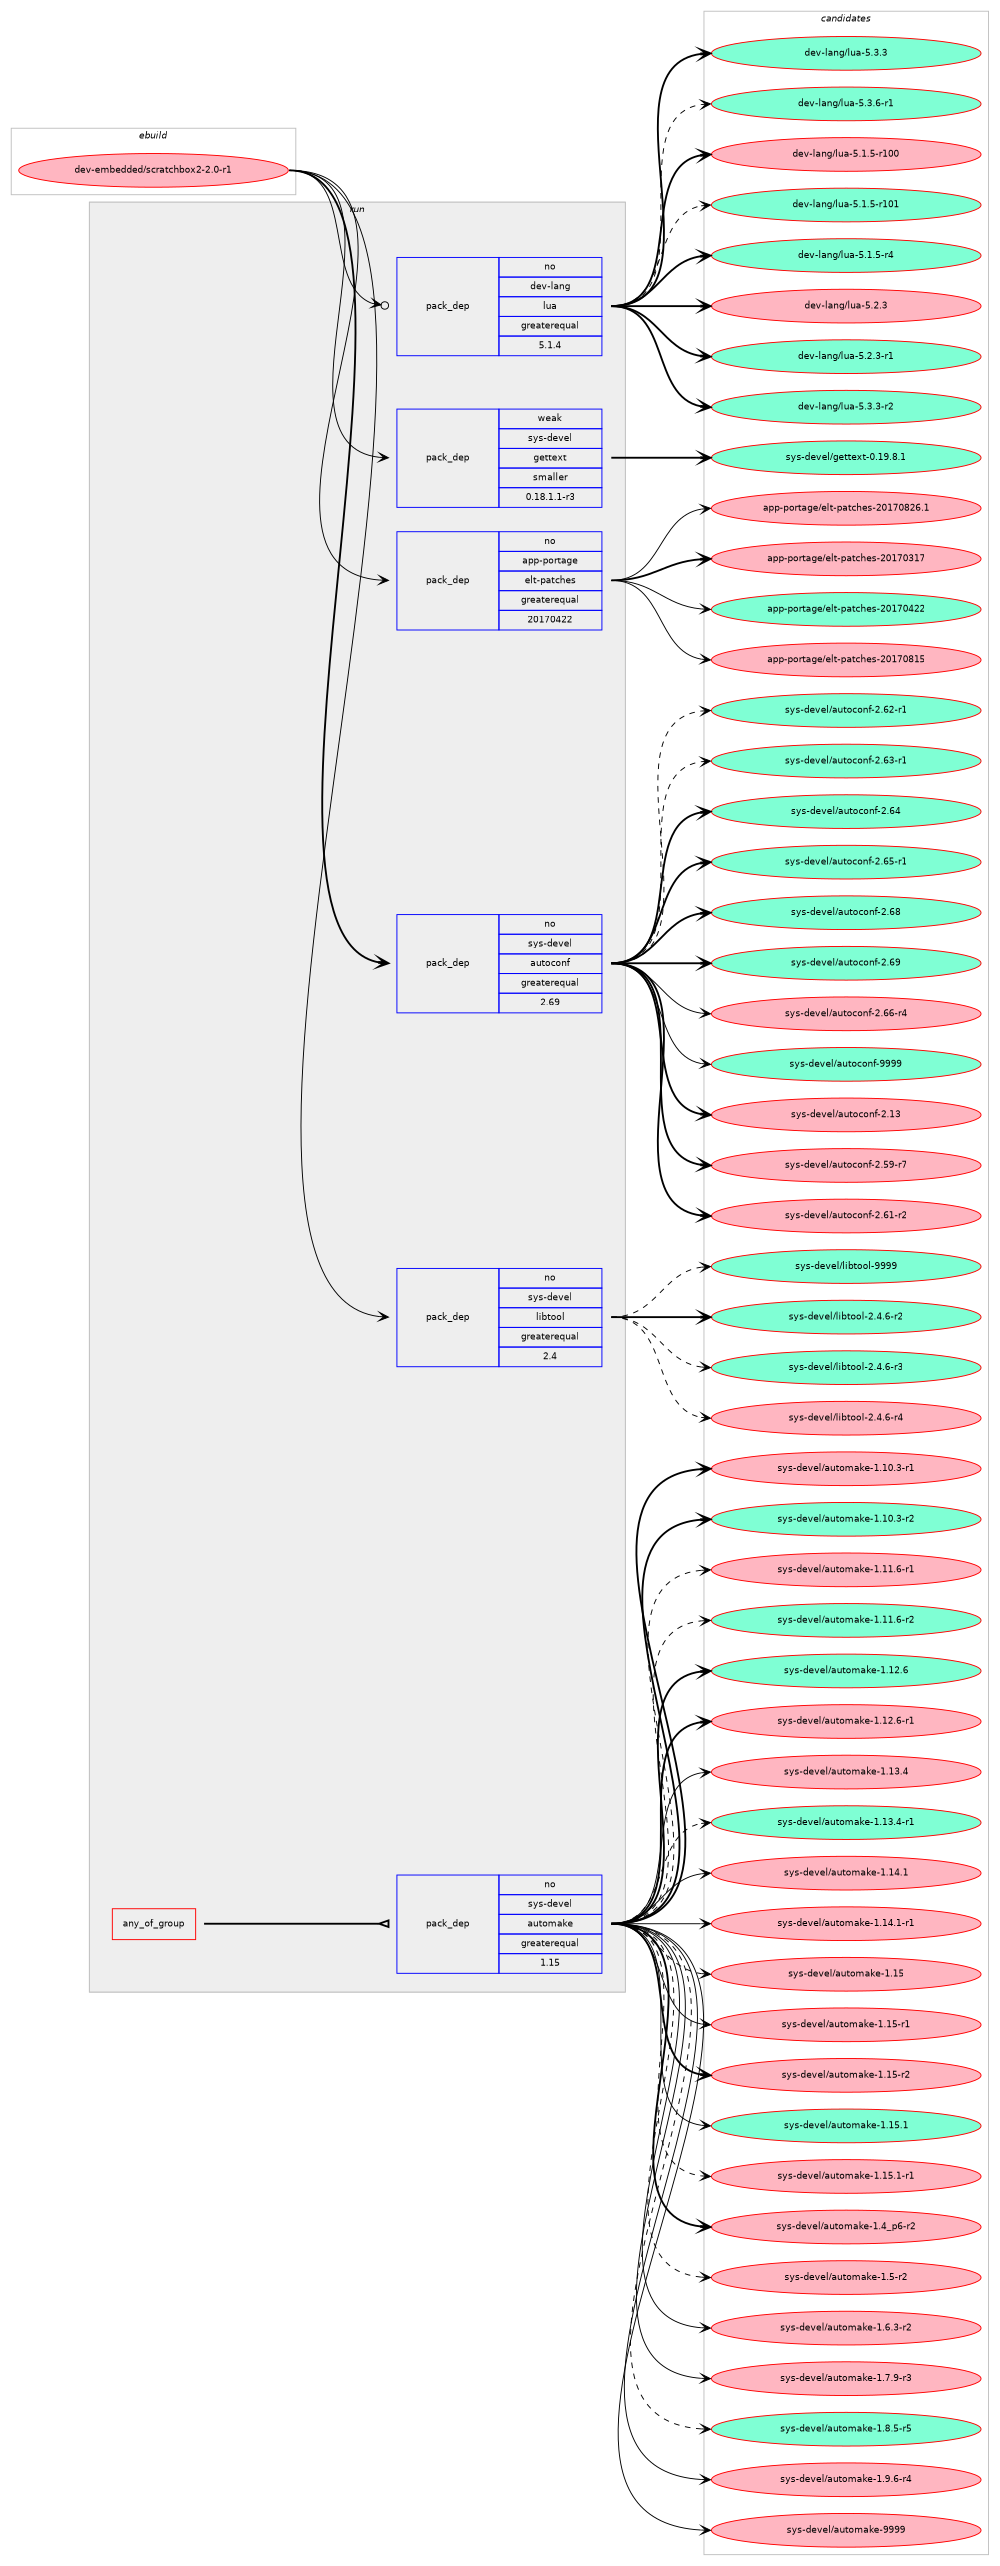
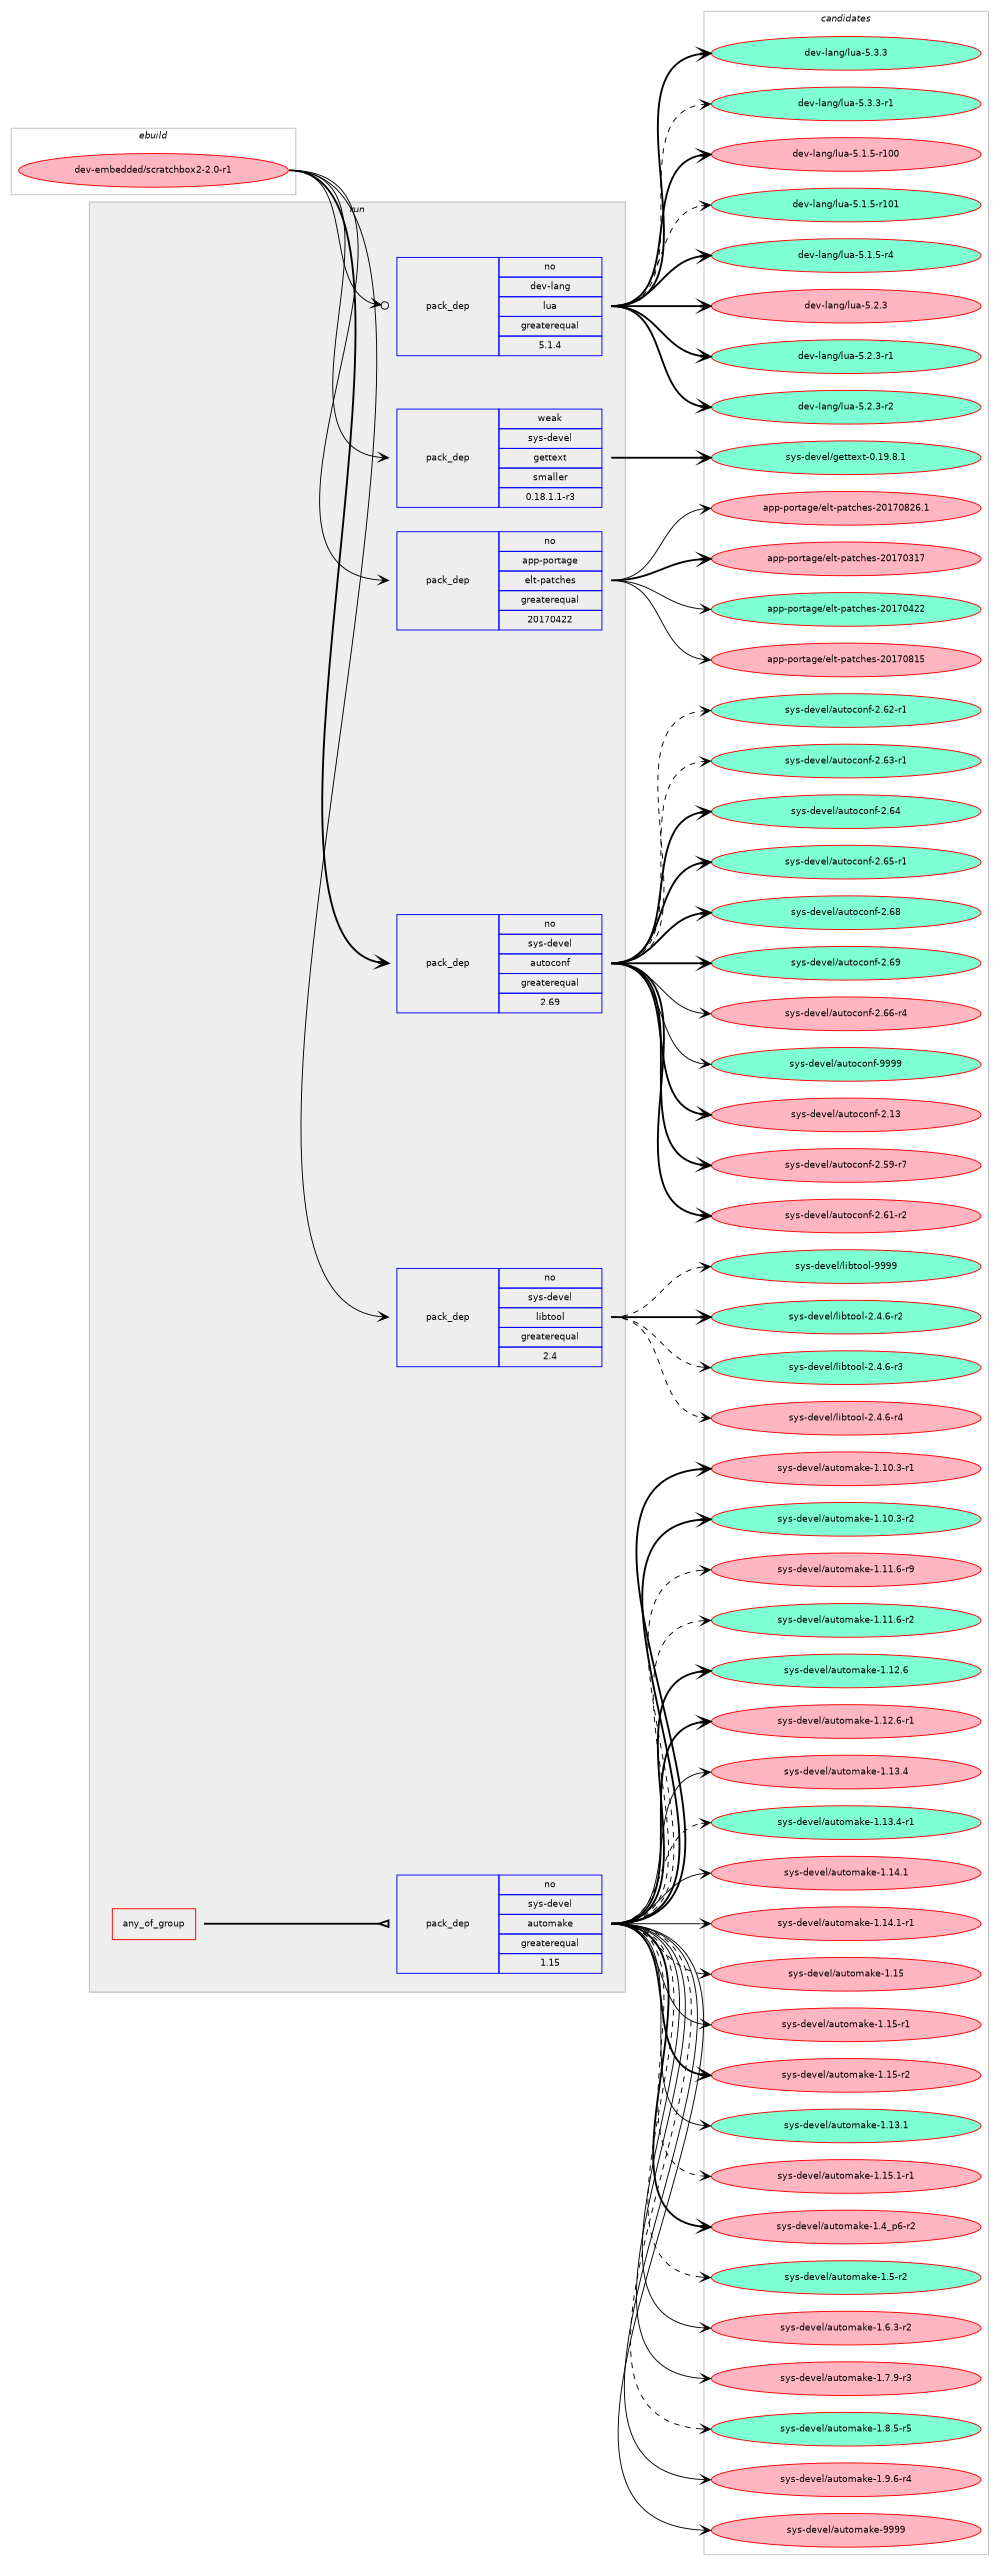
(846, 104) -> (846, 104)
(846, 407) -> (846, 407)
(846, 1570) -> (846, 1570)
(846, 2126) -> (846, 2126)
(846, 2278) -> (846, 2278)
